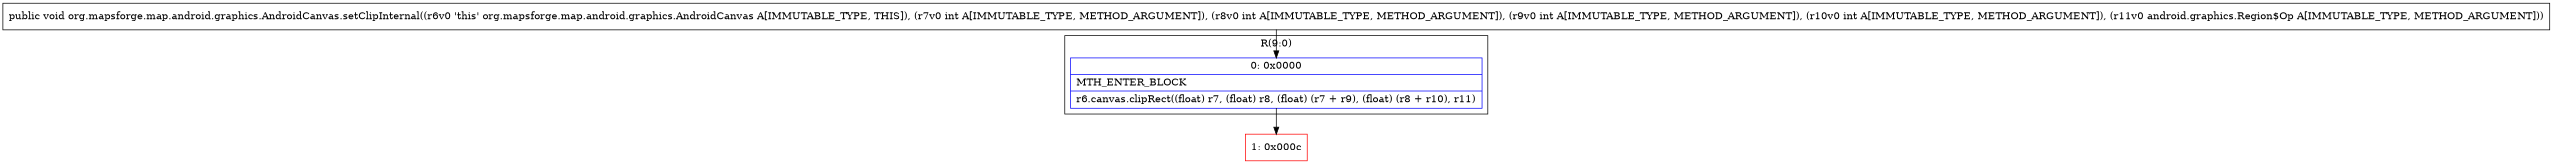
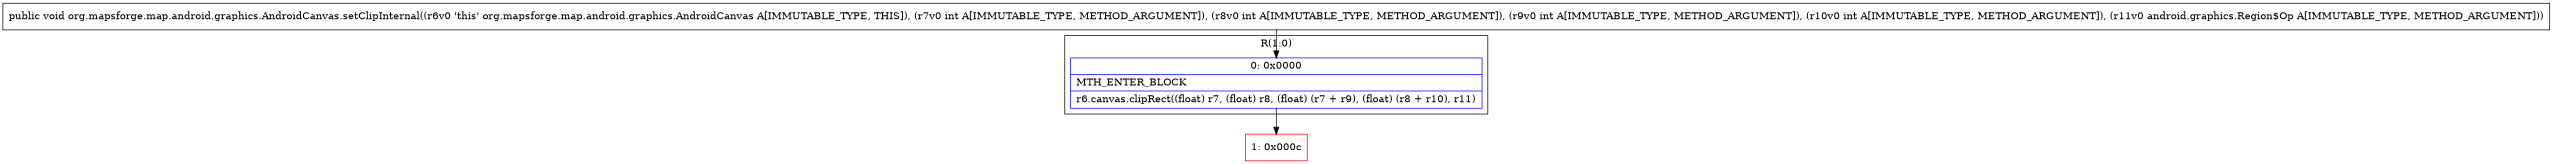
(1276, 44) -> (1276, 44)
